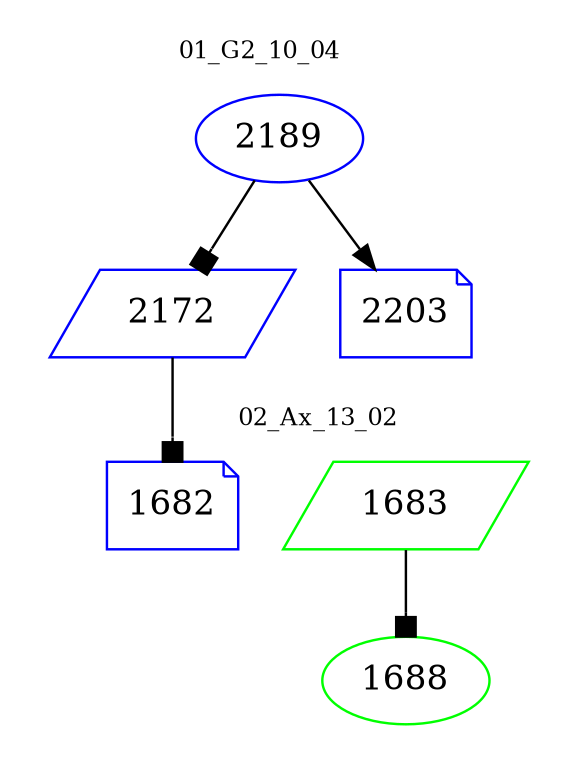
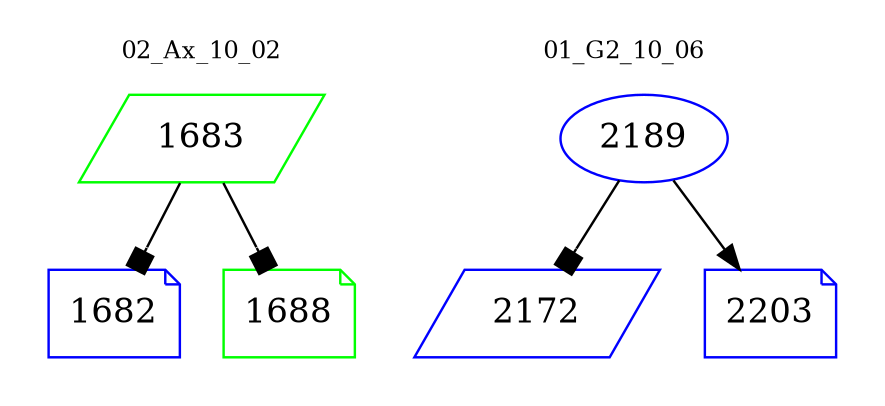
(260, 52) -> (625, 52)
(173, 411) -> (164, 215)
(318, 419) -> (202, 52)
(406, 681) -> (289, 314)
